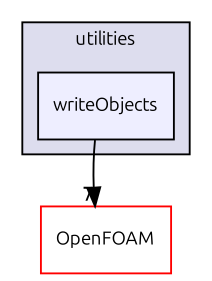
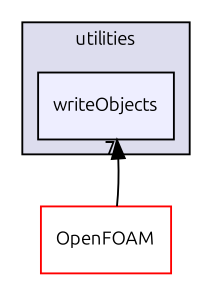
(94, 166) -> (118, 182)
